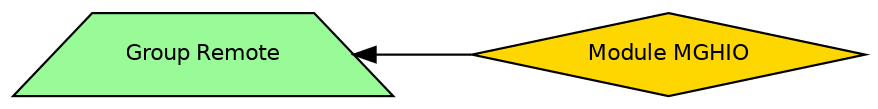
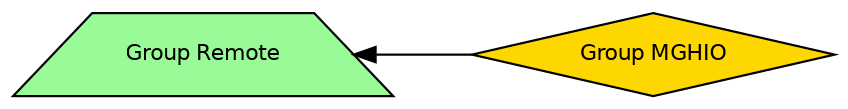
(669, 55) -> (653, 55)
